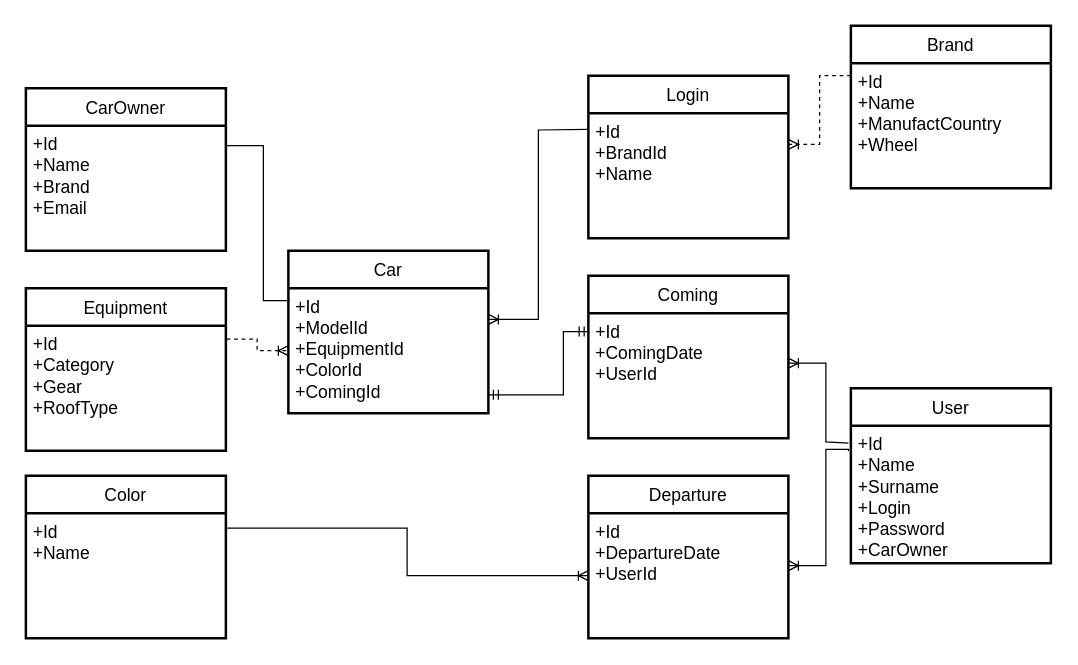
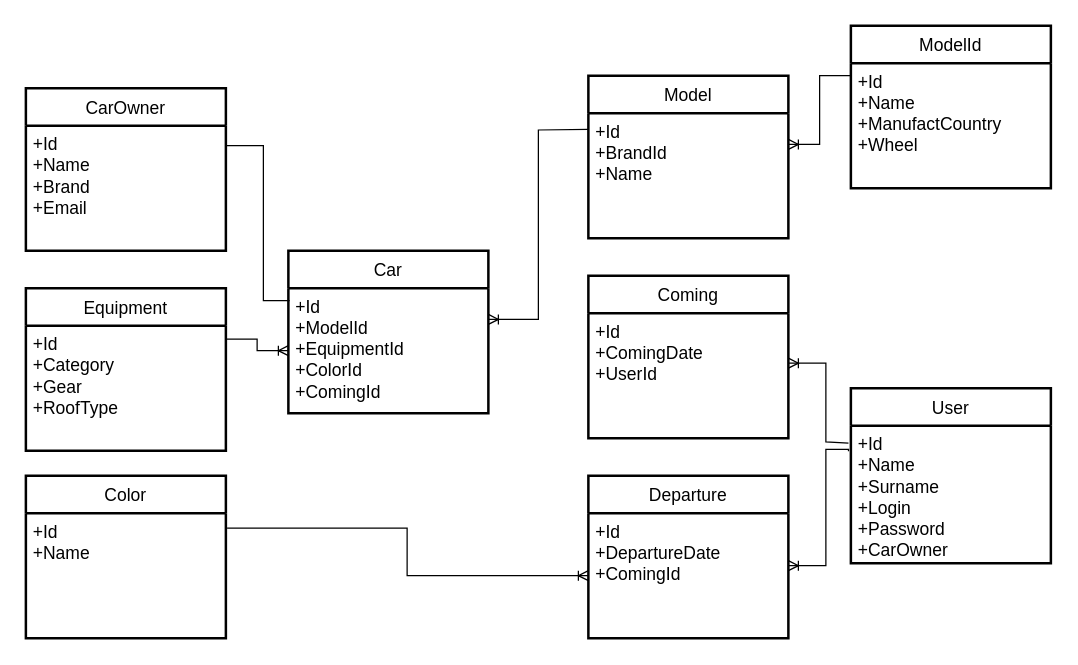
(950, 45) -> (950, 45)
(688, 95) -> (688, 95)
(819, 110) -> (819, 110)
(257, 345) -> (257, 345)
(563, 389) -> none
(610, 532) -> (610, 532)
